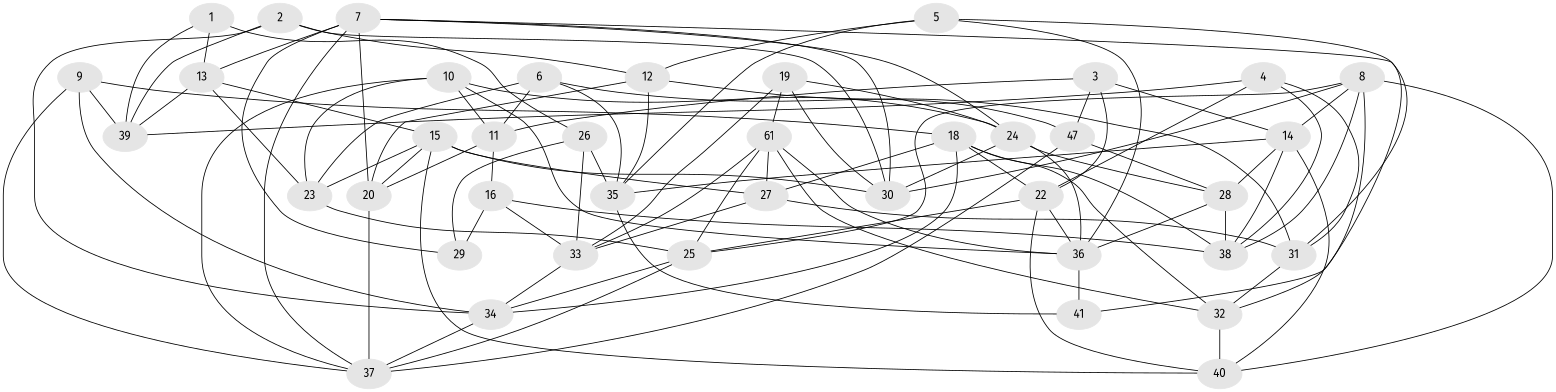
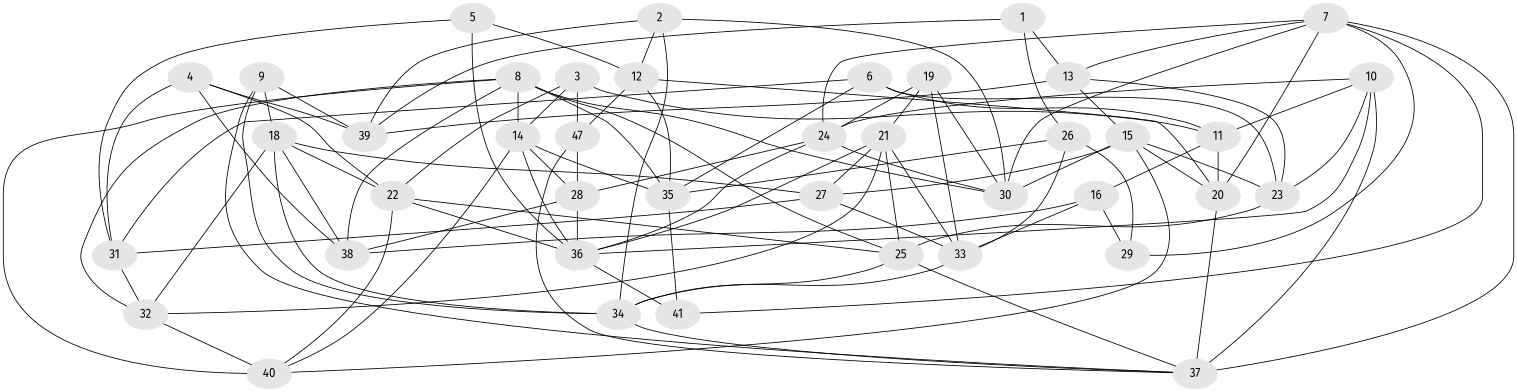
(750, 66) -> (607, 122)
(769, 137) -> (884, 137)
(1262, 198) -> (538, 191)
